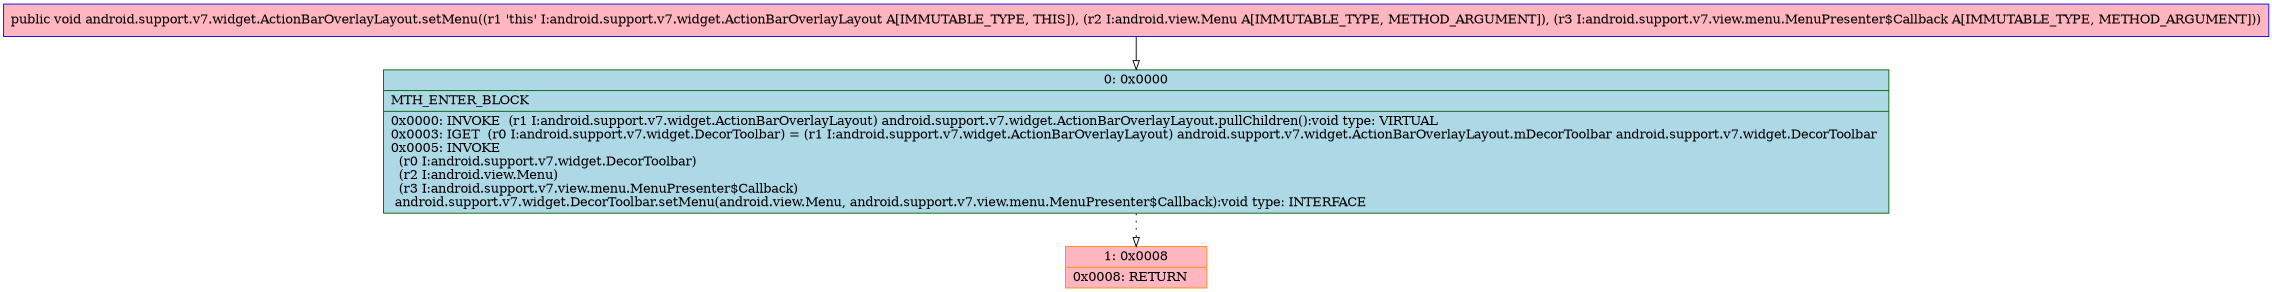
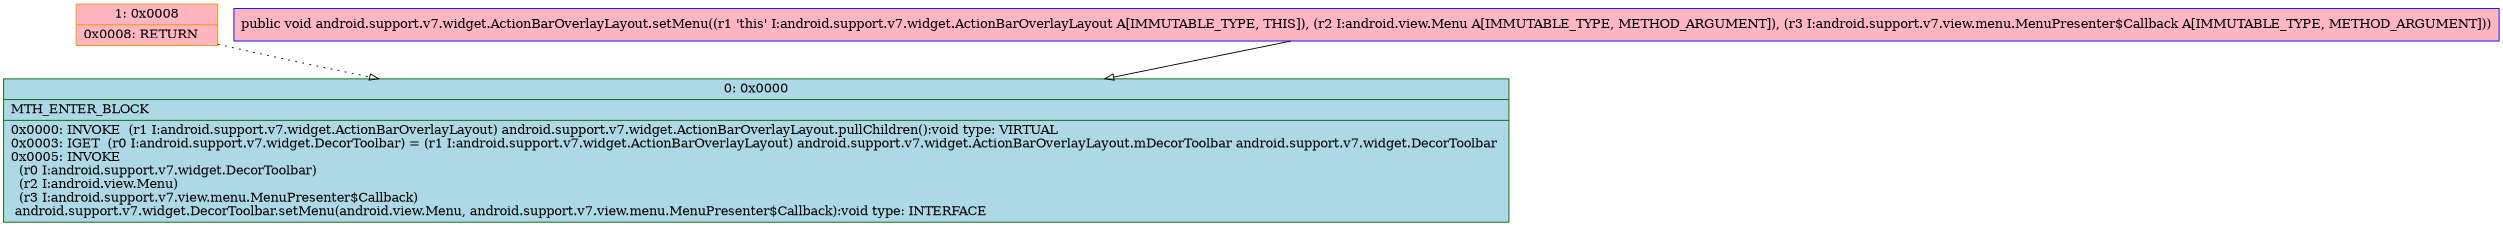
(1136, 225) -> (294, 61)
